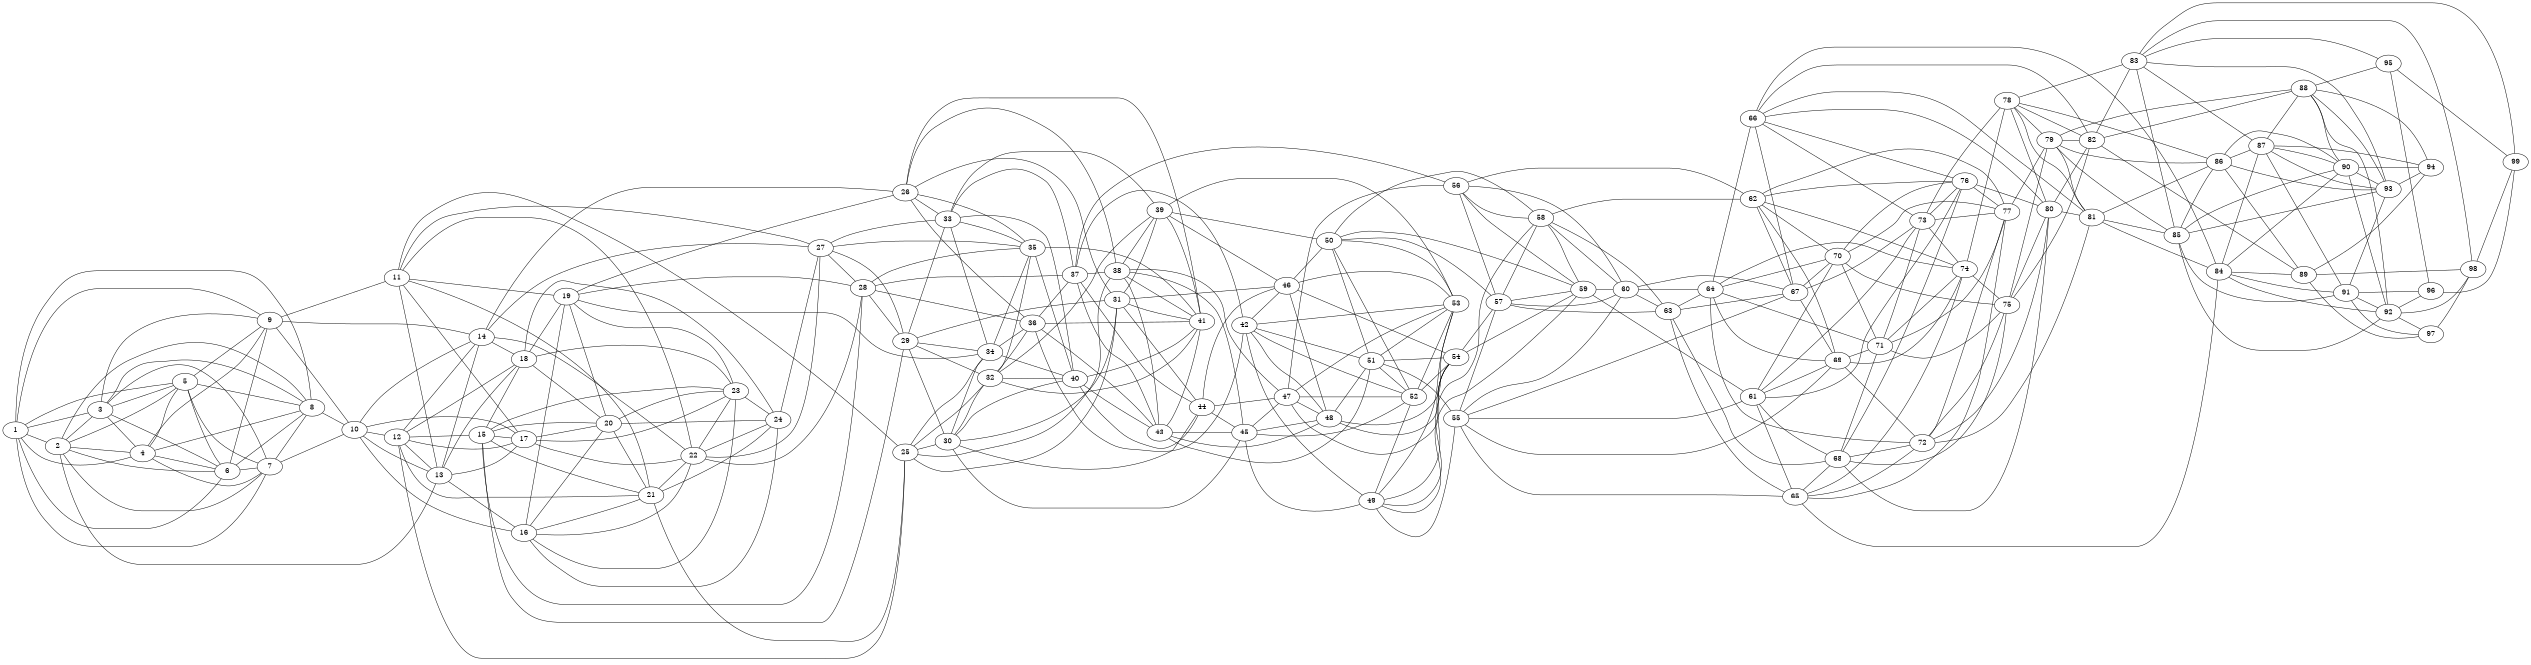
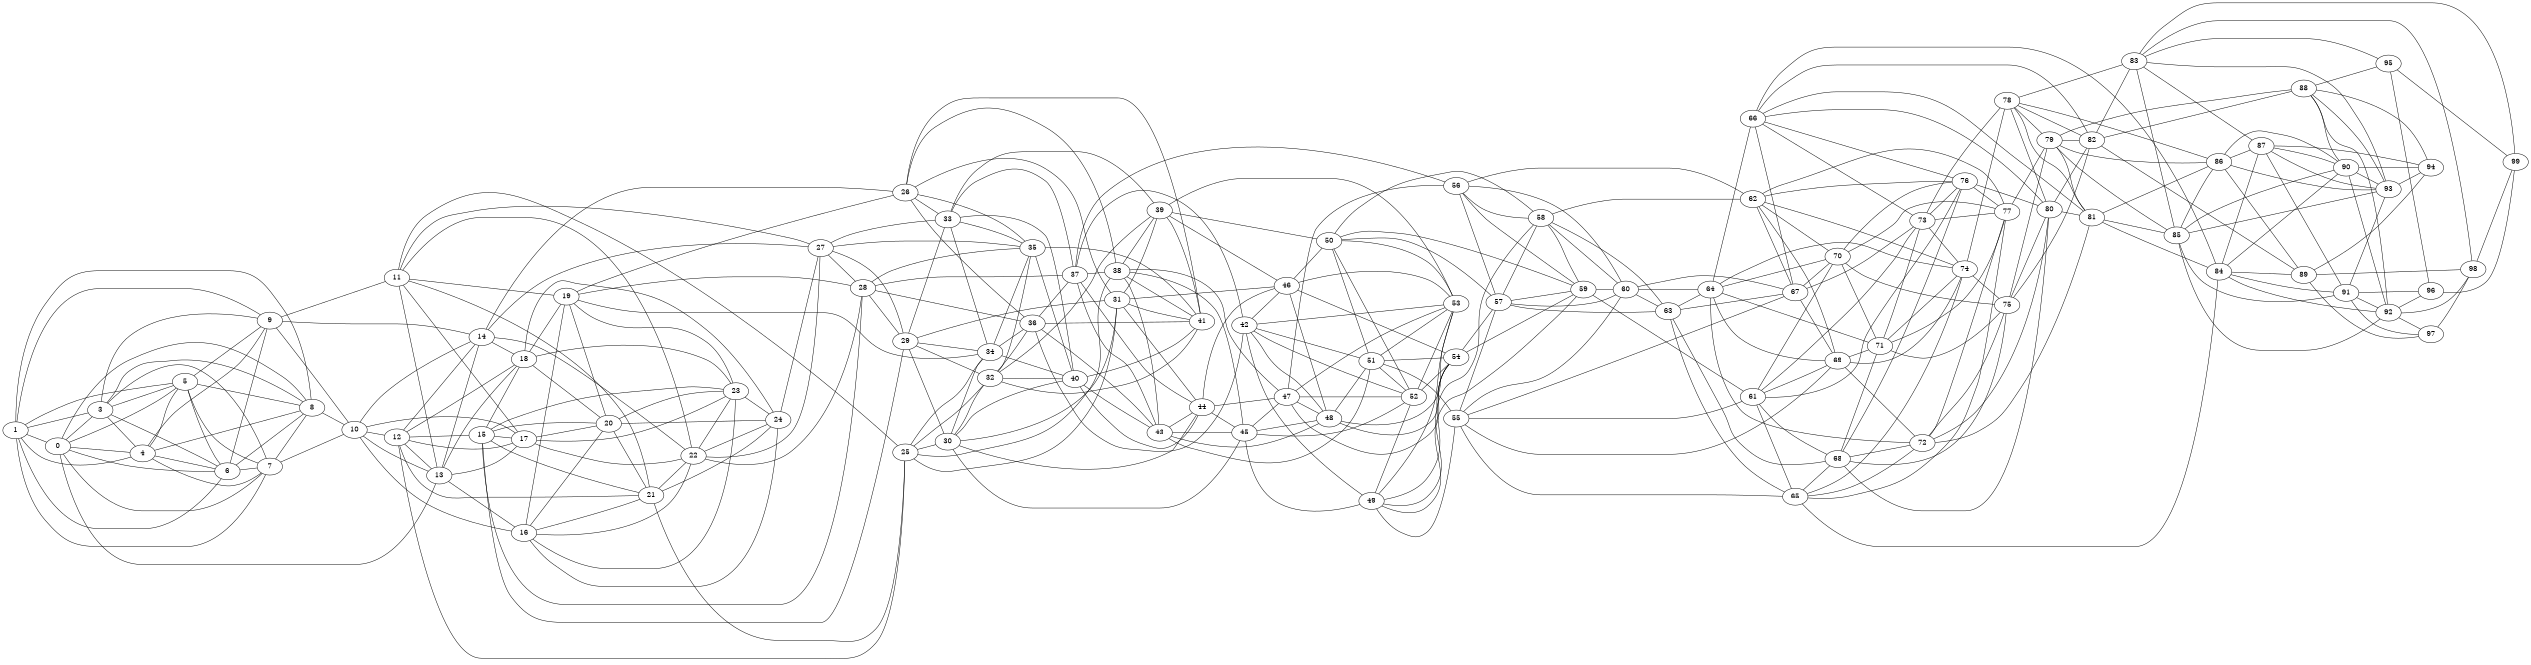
(2283, 117) -> none
(1188, 379) -> (1181, 420)
(58, 446) -> (58, 446)
